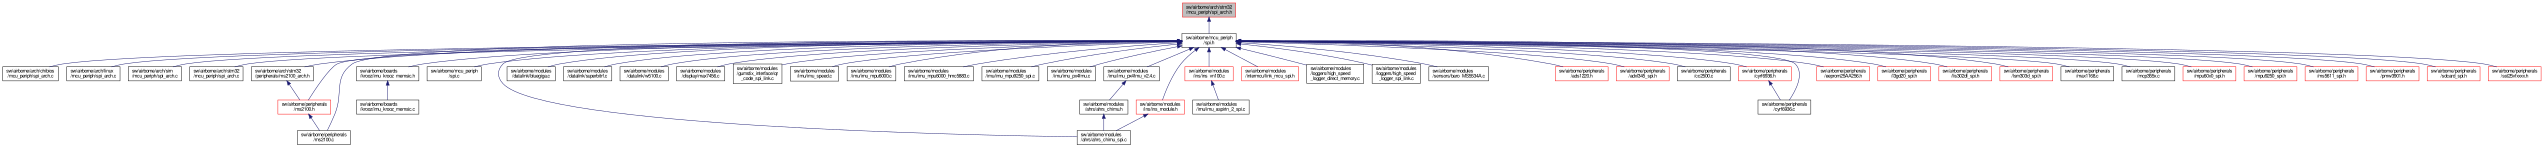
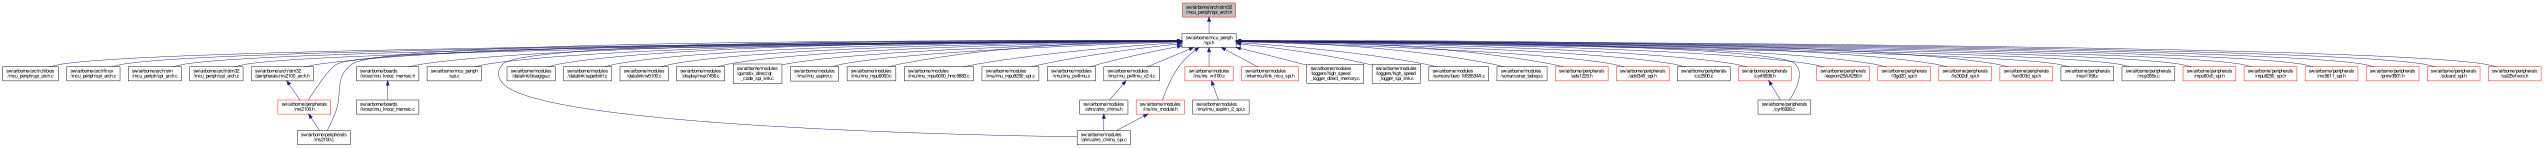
(758, 74) -> (758, 74)
(815, 74) -> (815, 74)
none -> (1522, 74)
